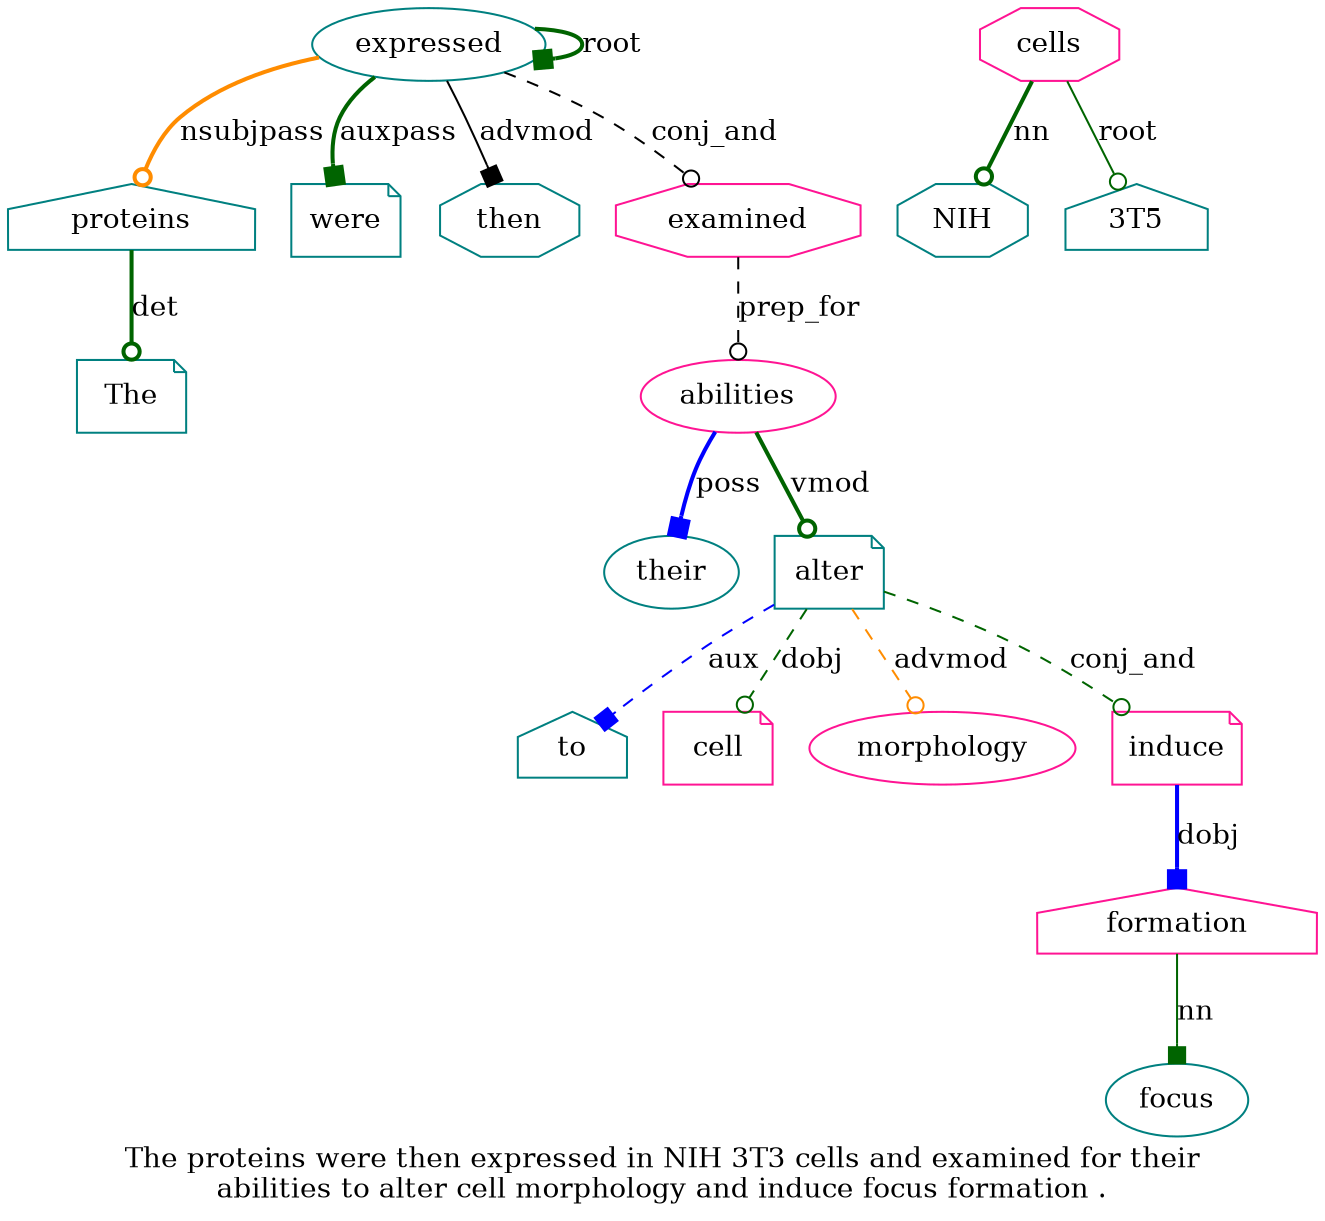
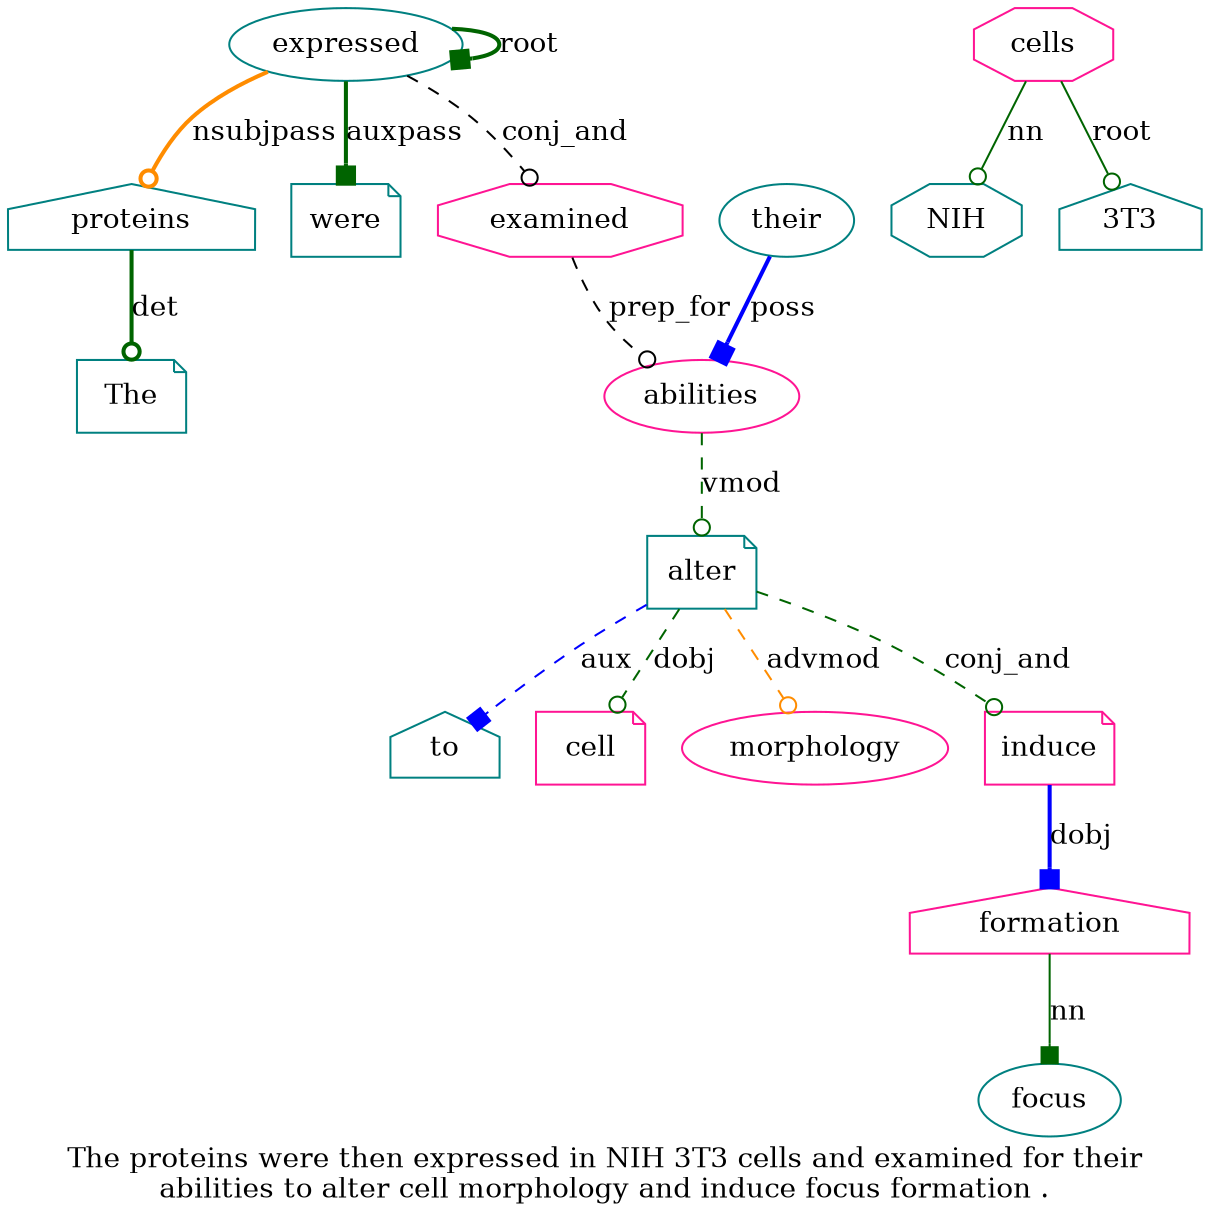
(1010, 125) -> (1004, 125)
(510, 220) -> none
(1137, 220) -> (1131, 220)
(695, 472) -> (749, 299)
(780, 477) -> (702, 476)
